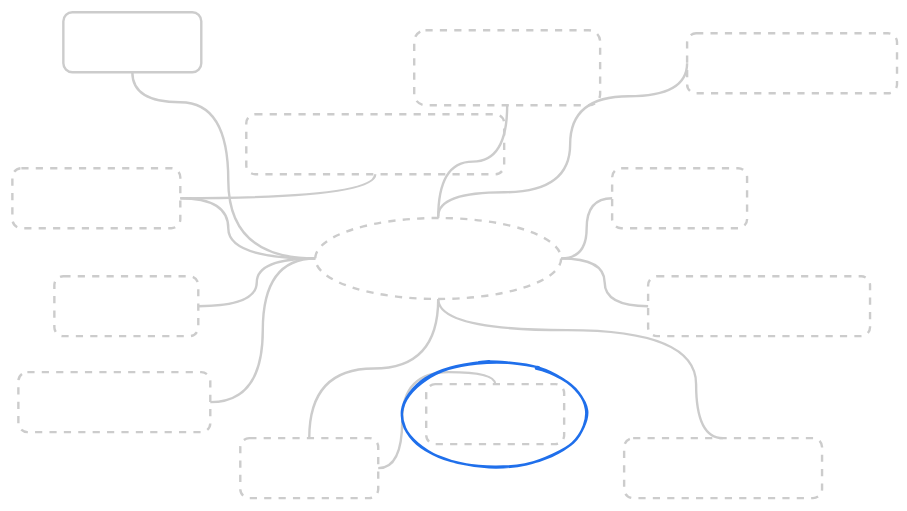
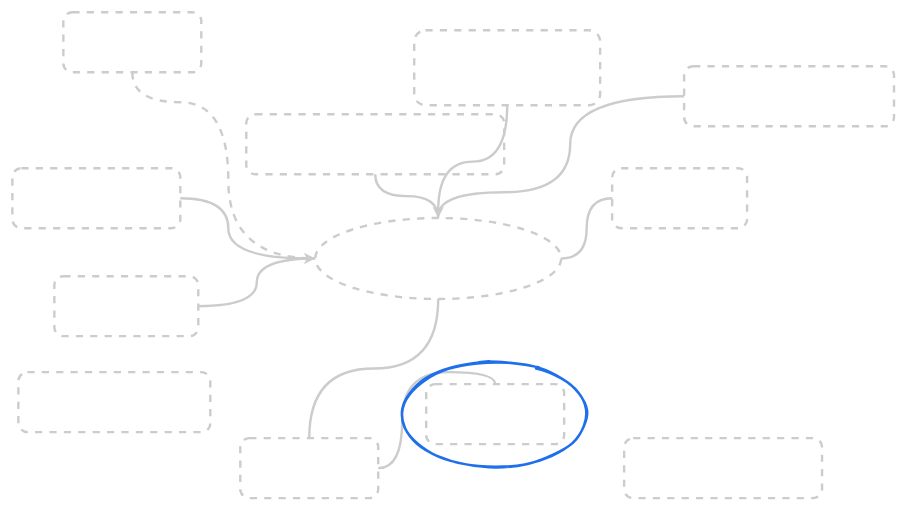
(132, 42) -> (132, 42)
(792, 63) -> (789, 96)
(226, 153) -> (226, 153)
(444, 182) -> (443, 183)
(289, 196) -> (401, 196)
(263, 254) -> (262, 255)
(605, 286) -> none
(759, 306) -> none
(610, 332) -> none
(263, 337) -> none
